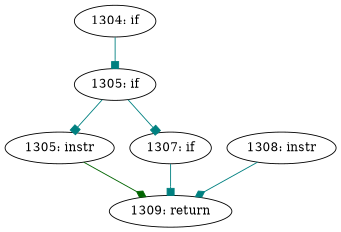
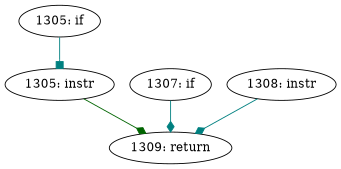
(115, 21) -> none
(140, 113) -> none
(171, 175) -> (171, 111)
